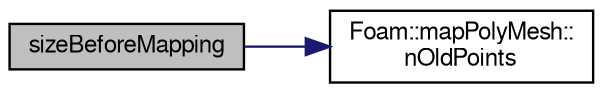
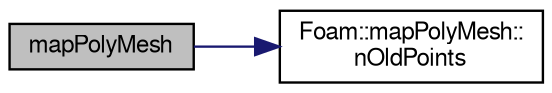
(127, 47) -> (102, 47)
